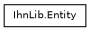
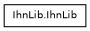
(45, 16) -> (45, 16)
